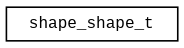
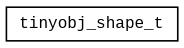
(92, 24) -> (92, 24)
